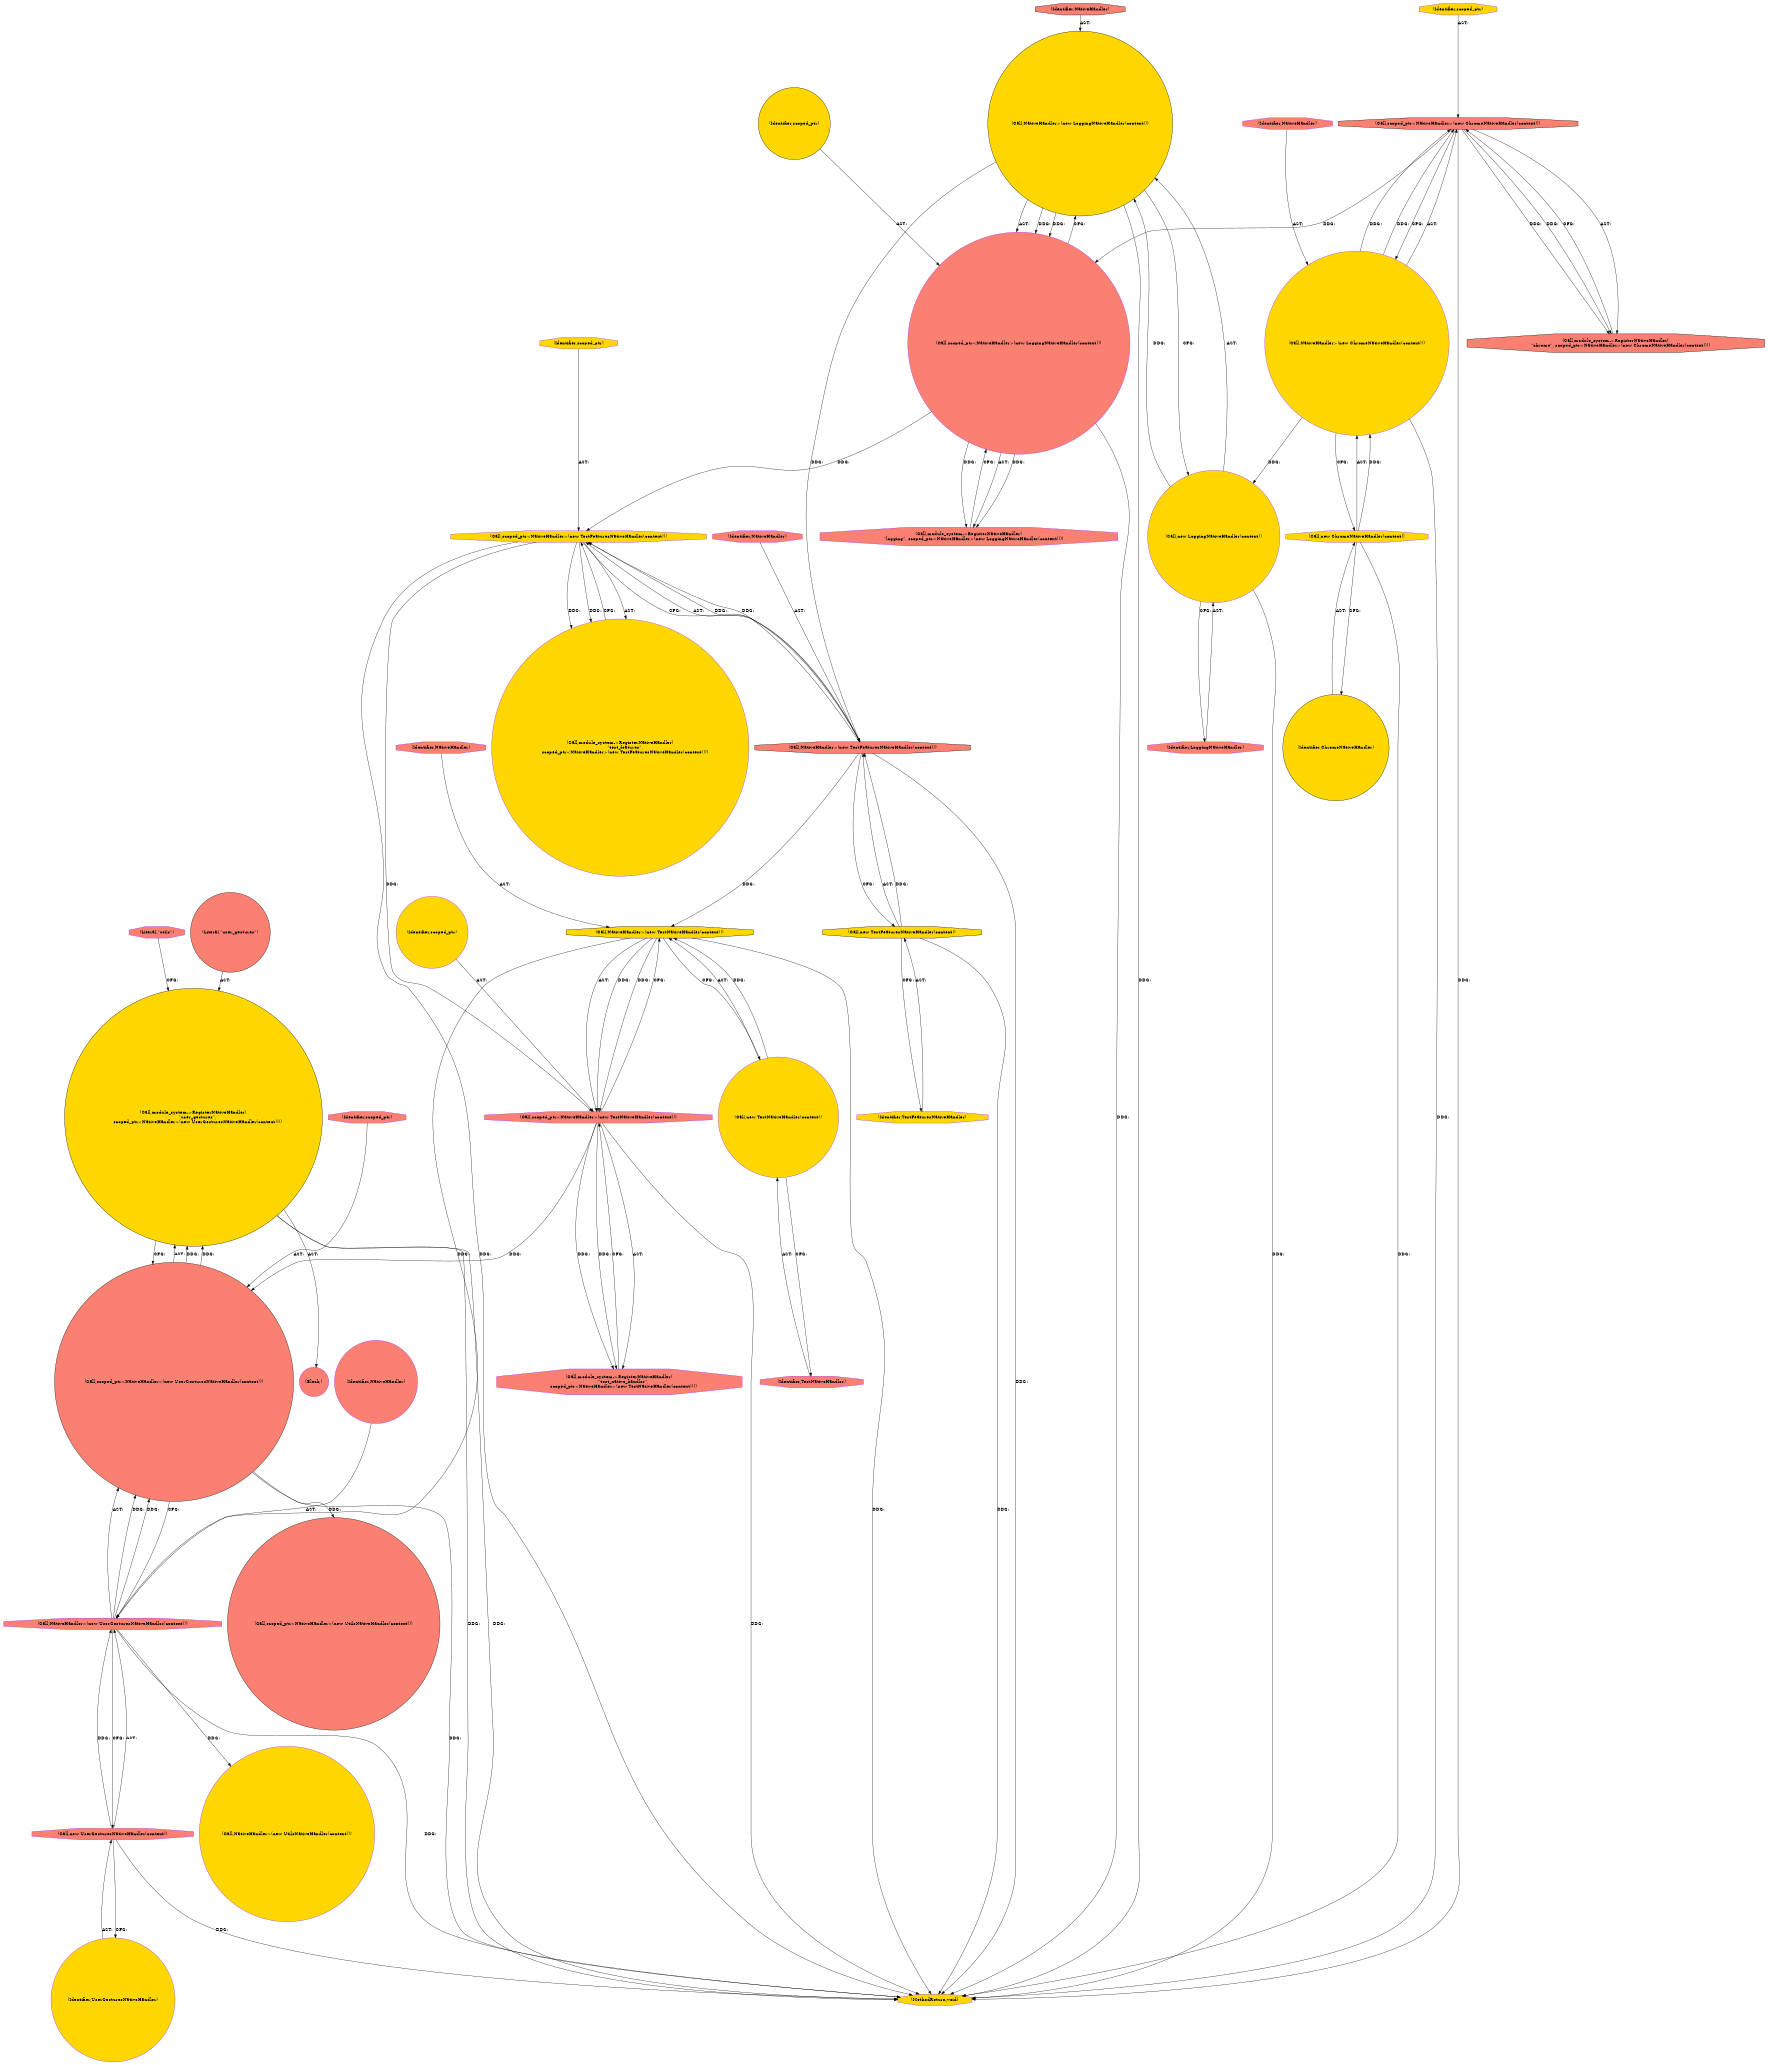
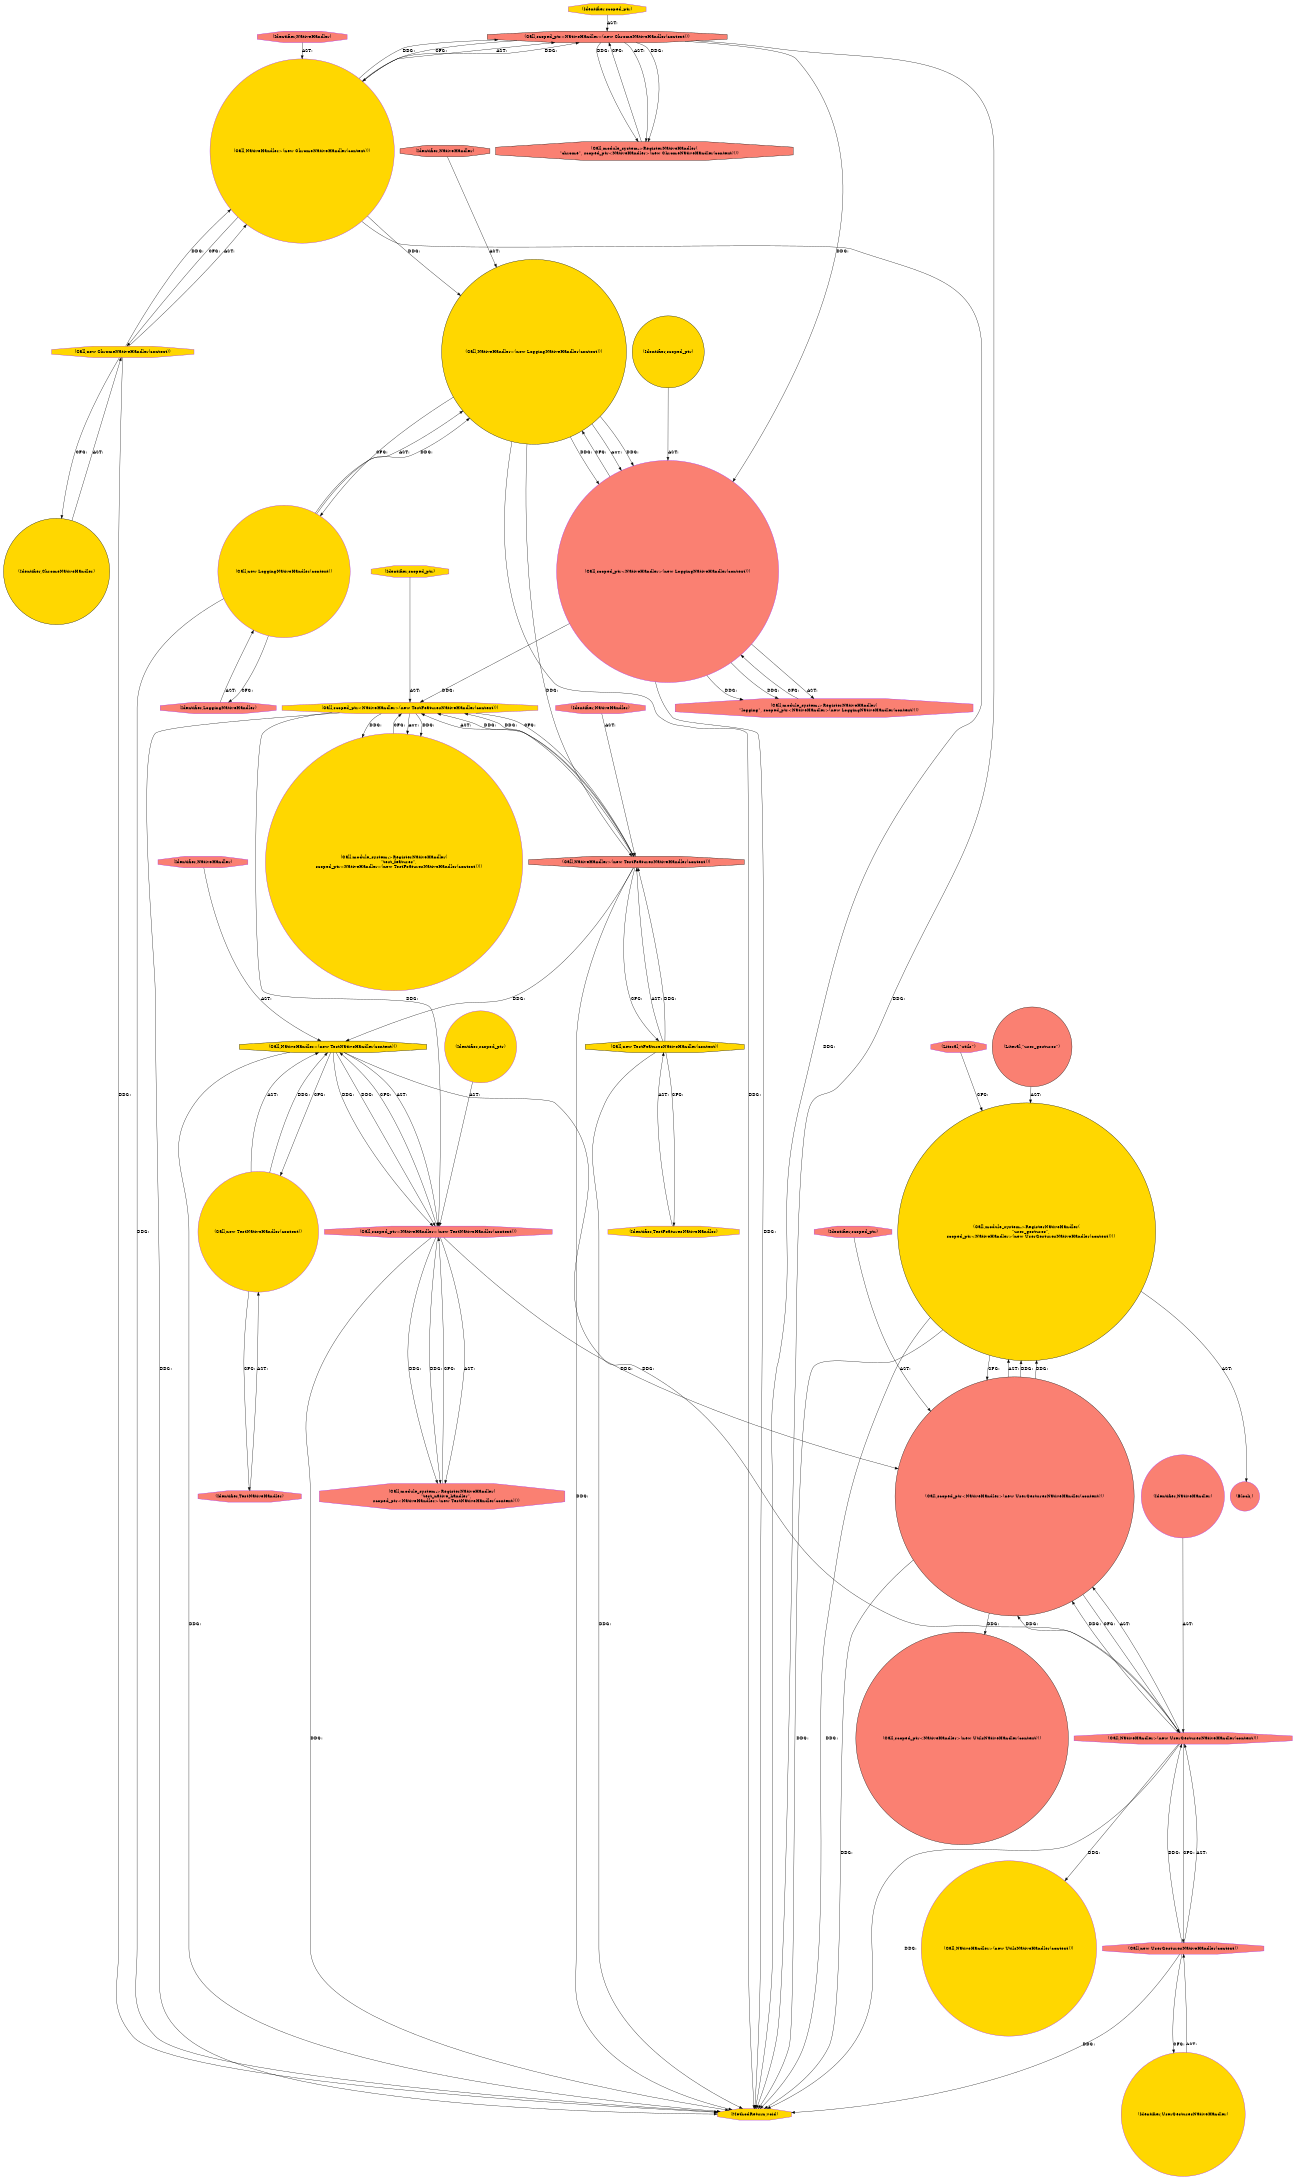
(1279, 449) -> (412, 256)
